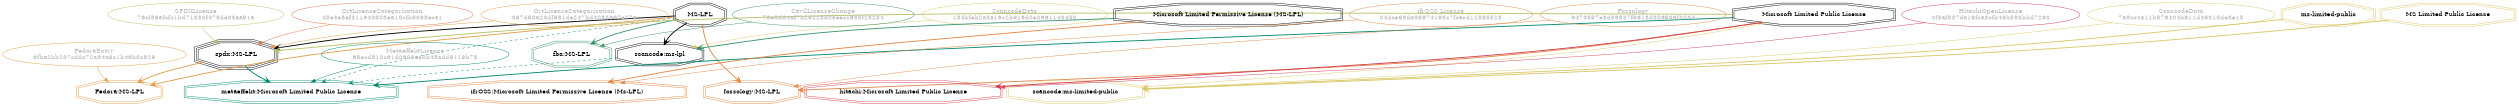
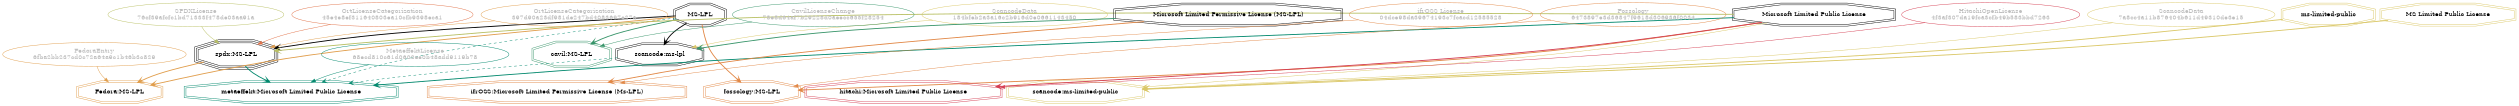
(572, 54) -> (572, 54)
